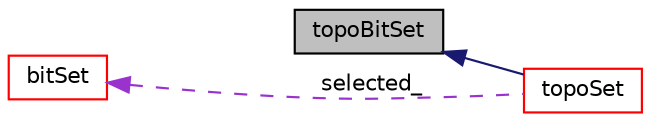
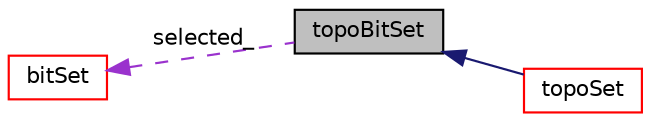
(327, 98) -> (212, 55)
